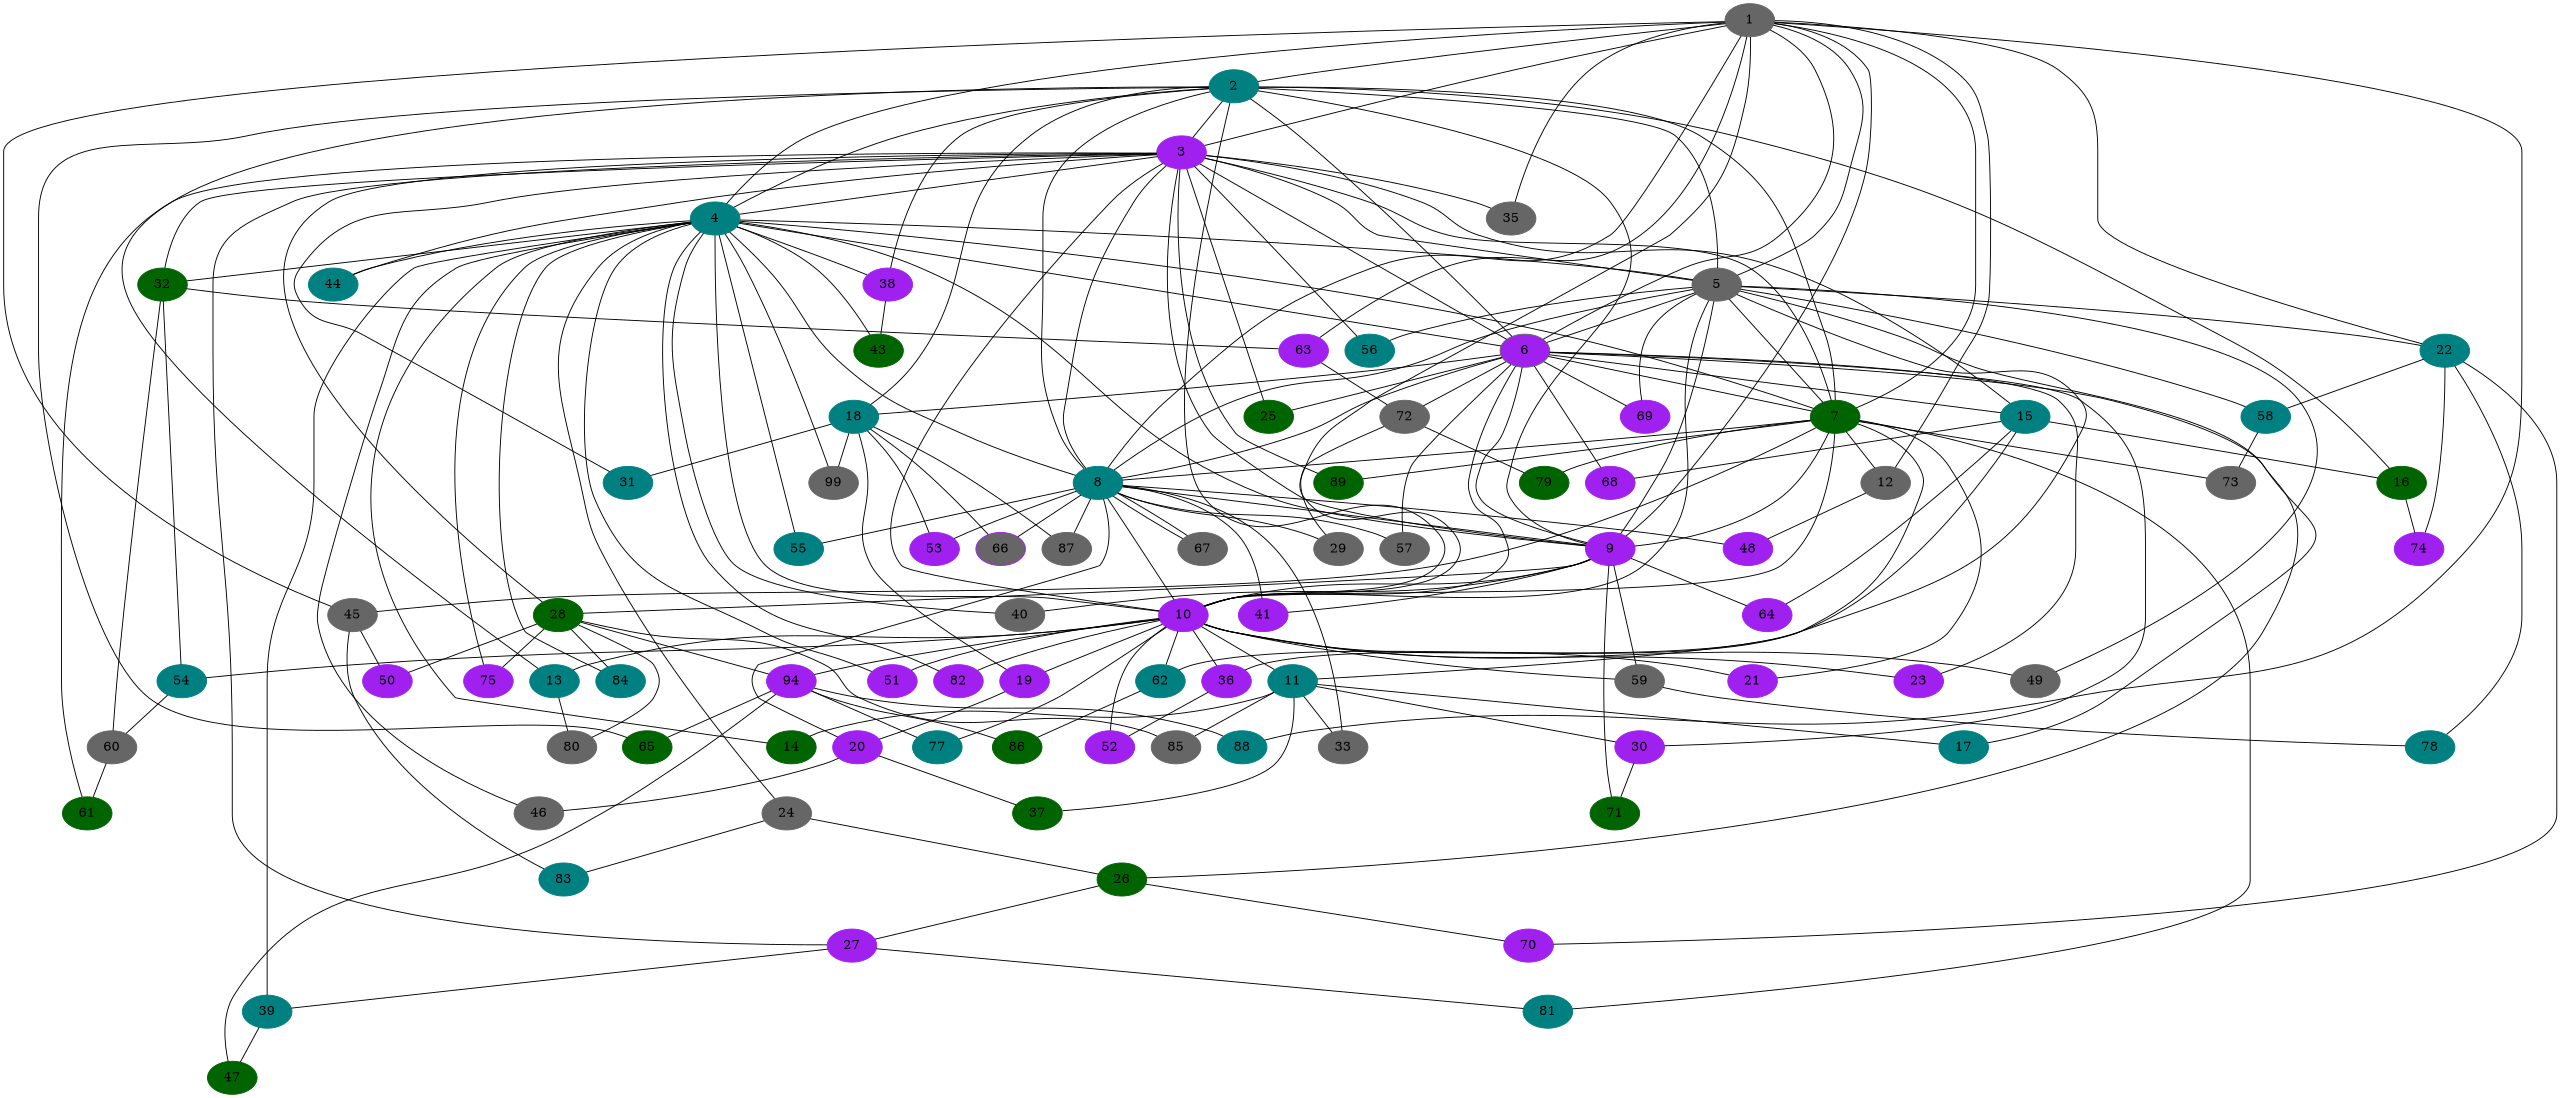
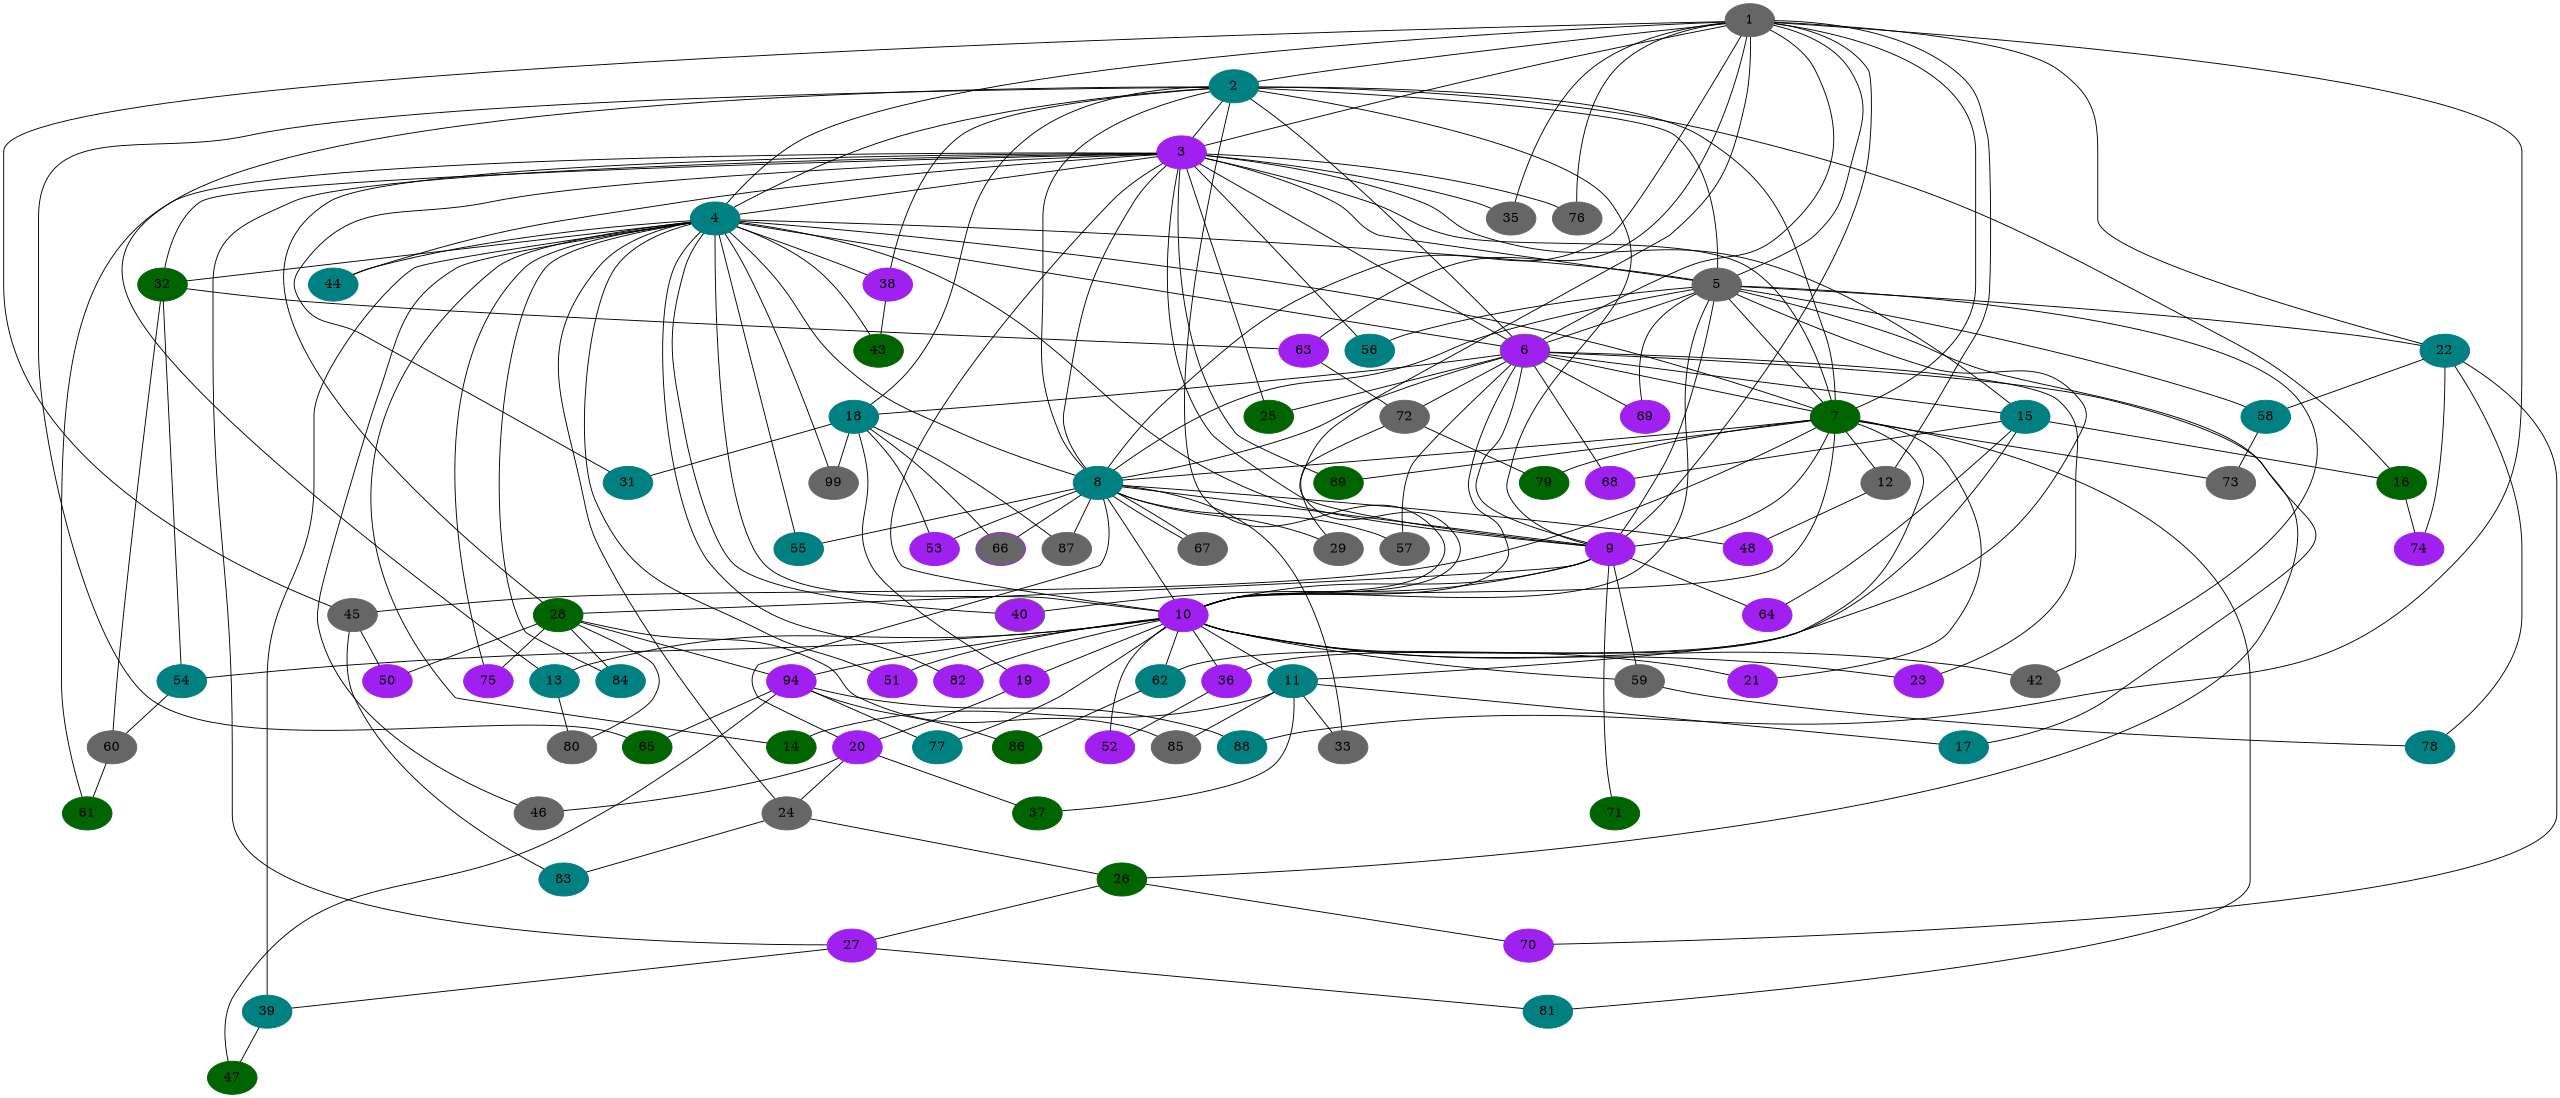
none -> (1577, 218)
(1020, 615) -> (1020, 615)
(1263, 615) -> none
(2035, 681) -> (2035, 681)
(1640, 747) -> none
none -> (822, 780)
